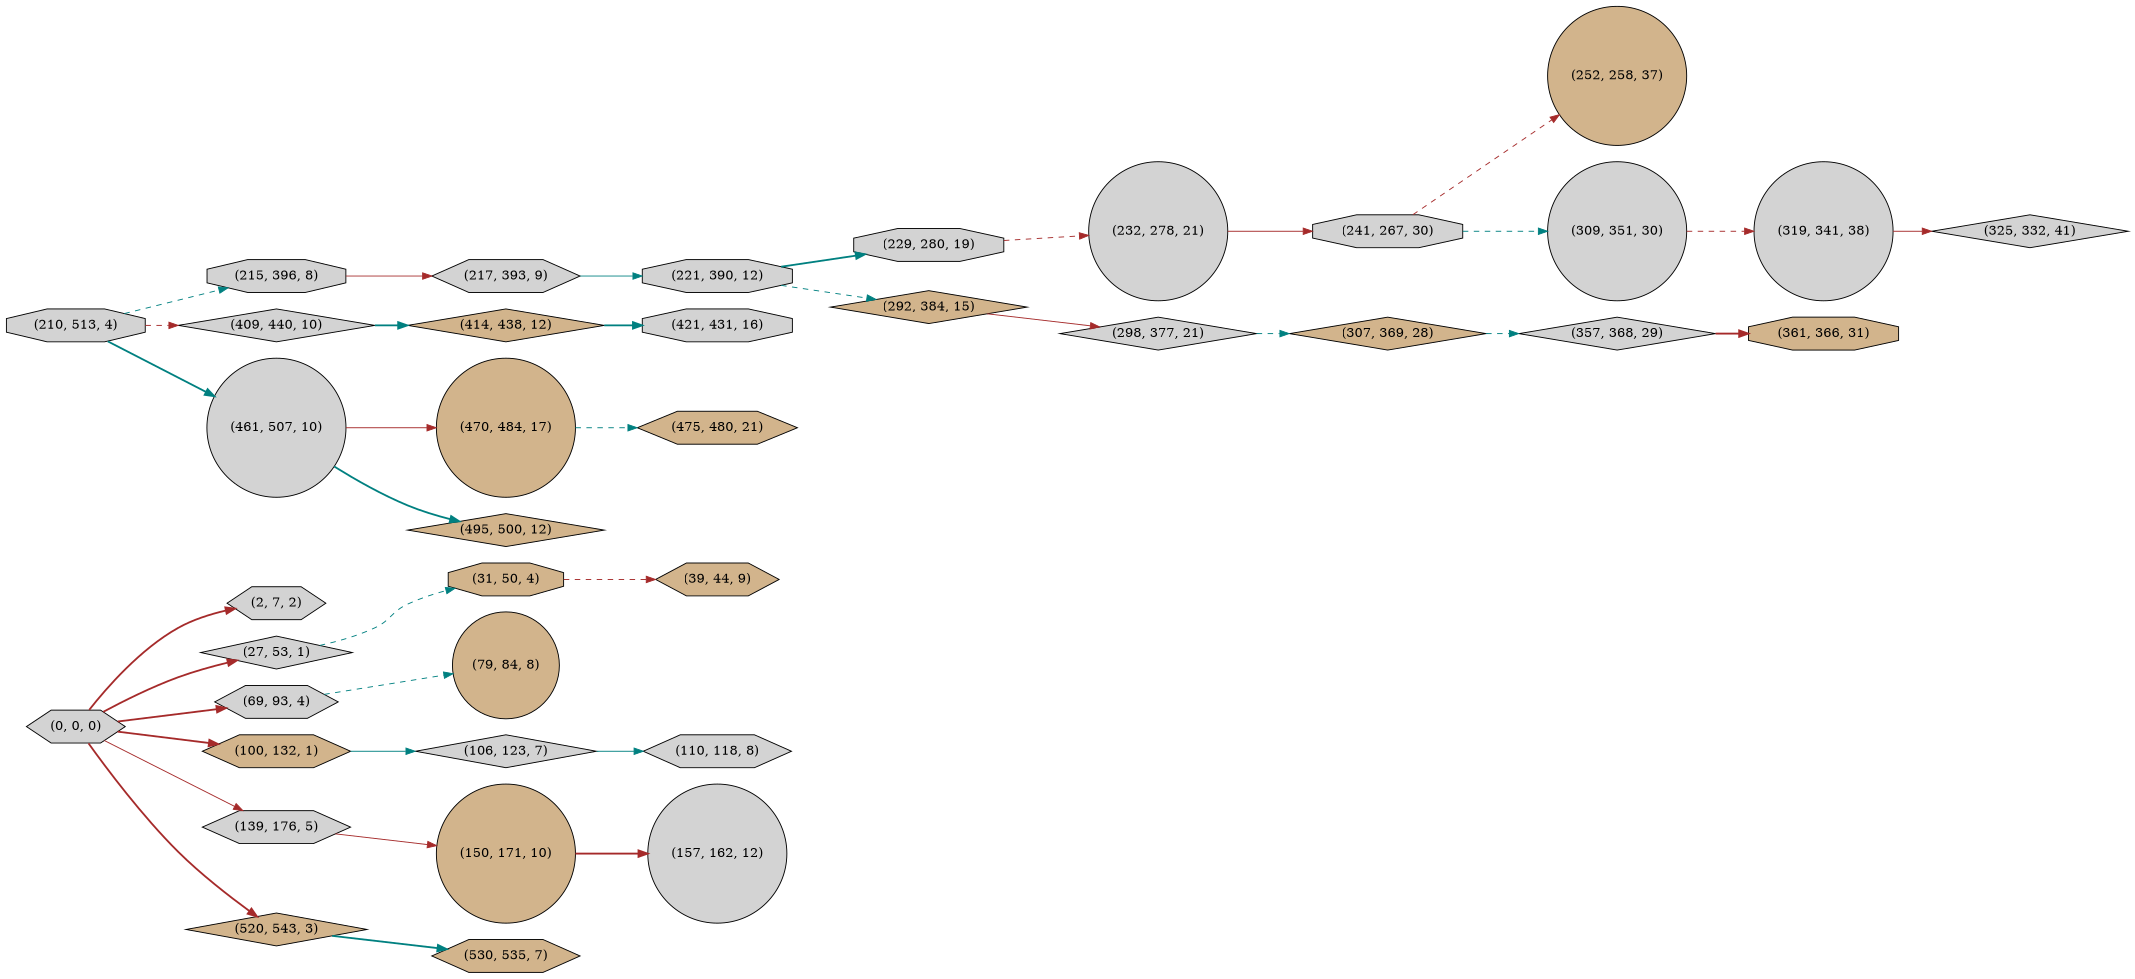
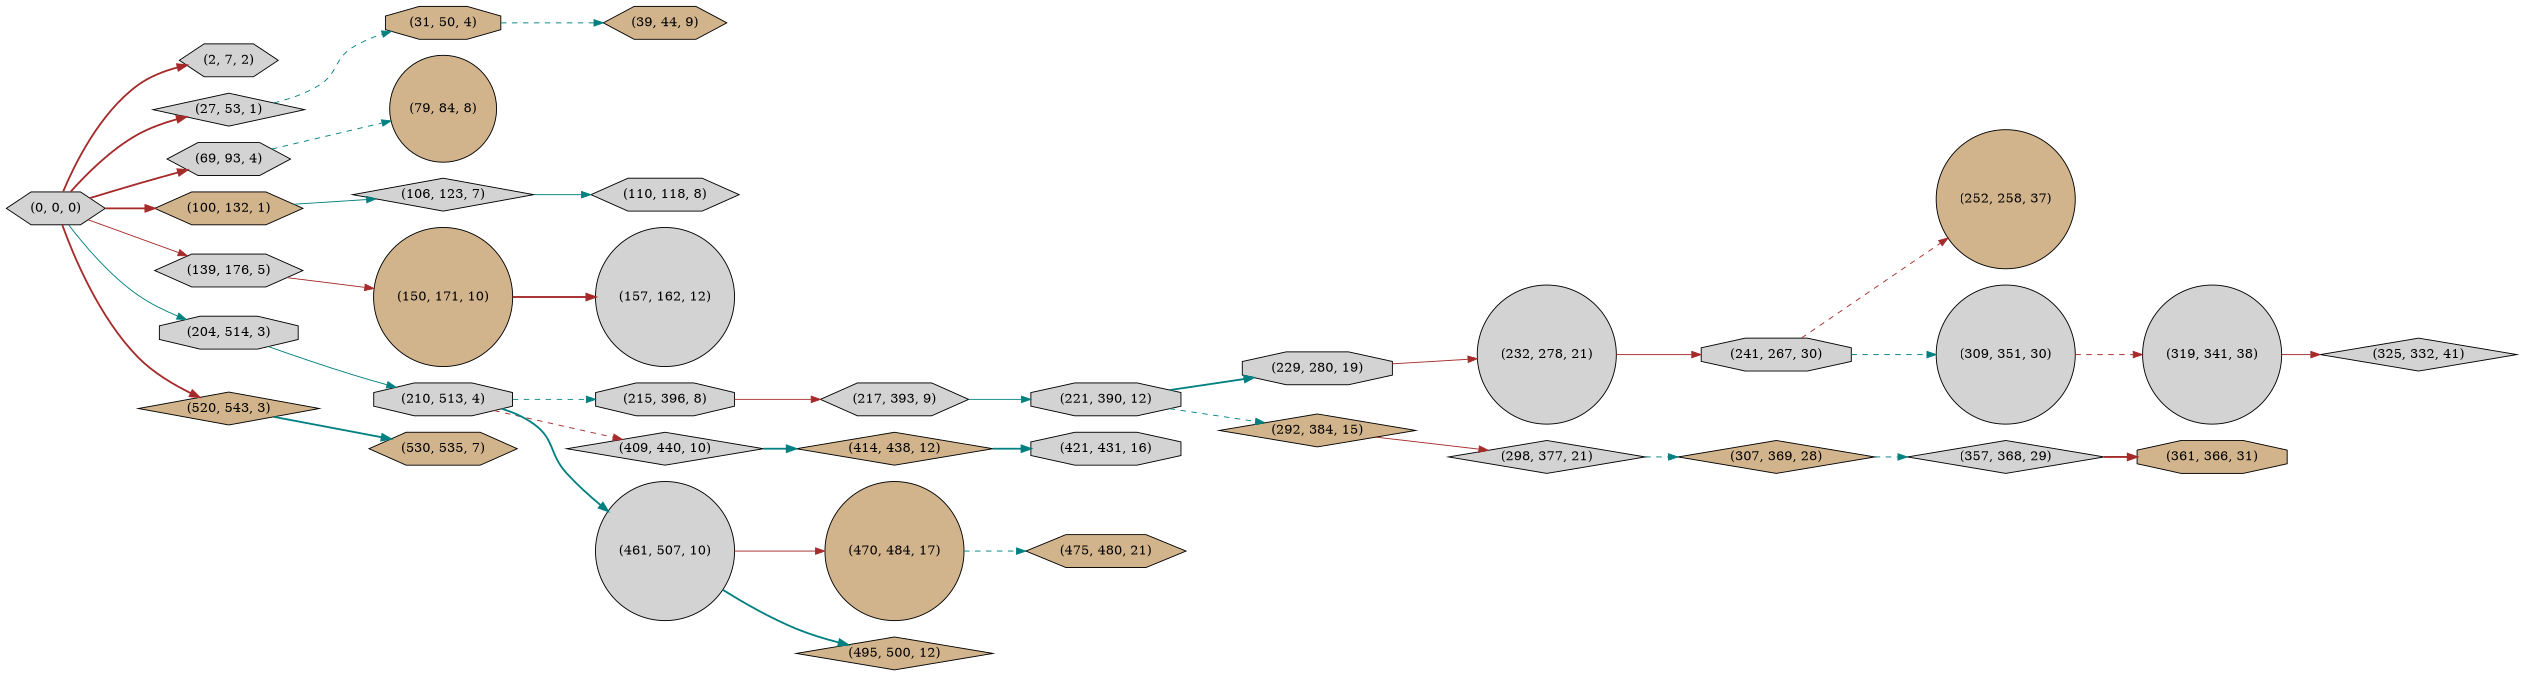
(1042, 238) -> (1430, 362)
none -> (229, 333)
(605, 579) -> (547, 23)
